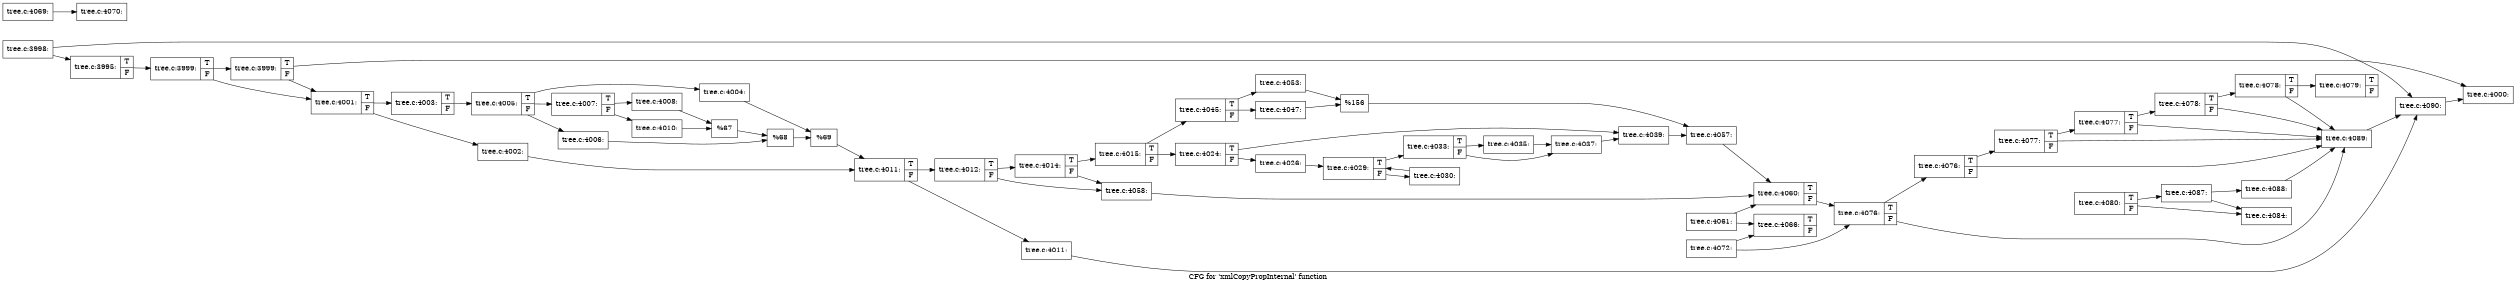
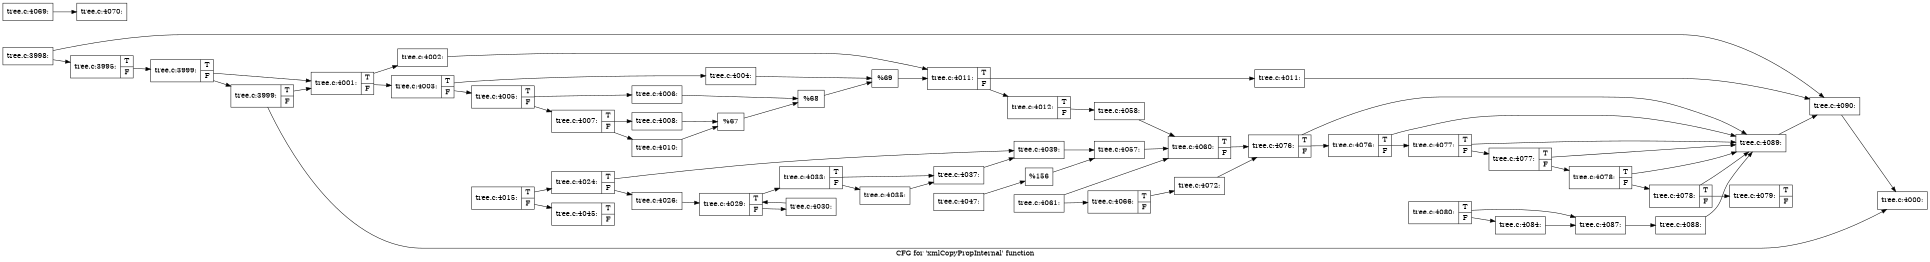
(1281, 83) -> none
(614, 84) -> (577, 77)
(1244, 110) -> none
(1046, 166) -> none
(2224, 204) -> (1558, 225)
(1743, 239) -> (1160, 194)
